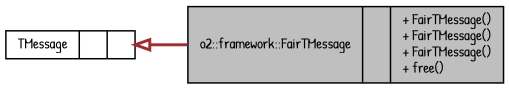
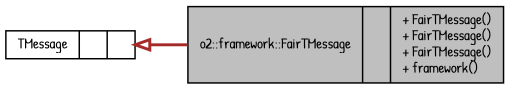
(424, 68) -> (440, 68)
